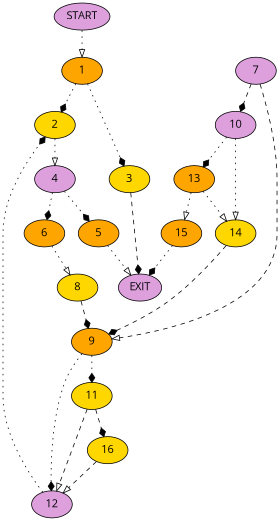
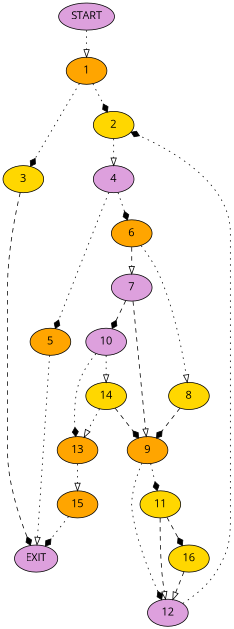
(213, 203) -> (94, 420)
none -> (132, 257)
